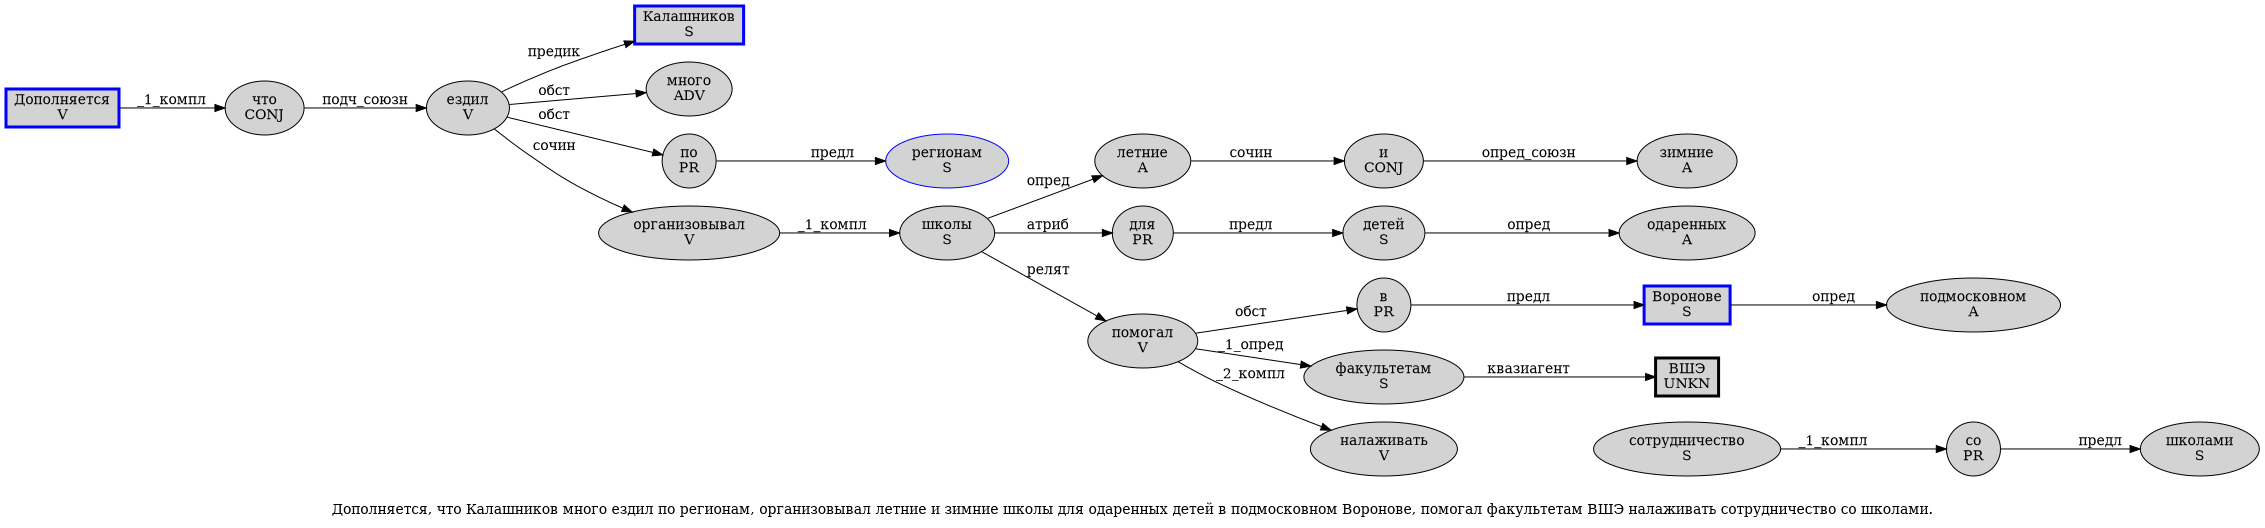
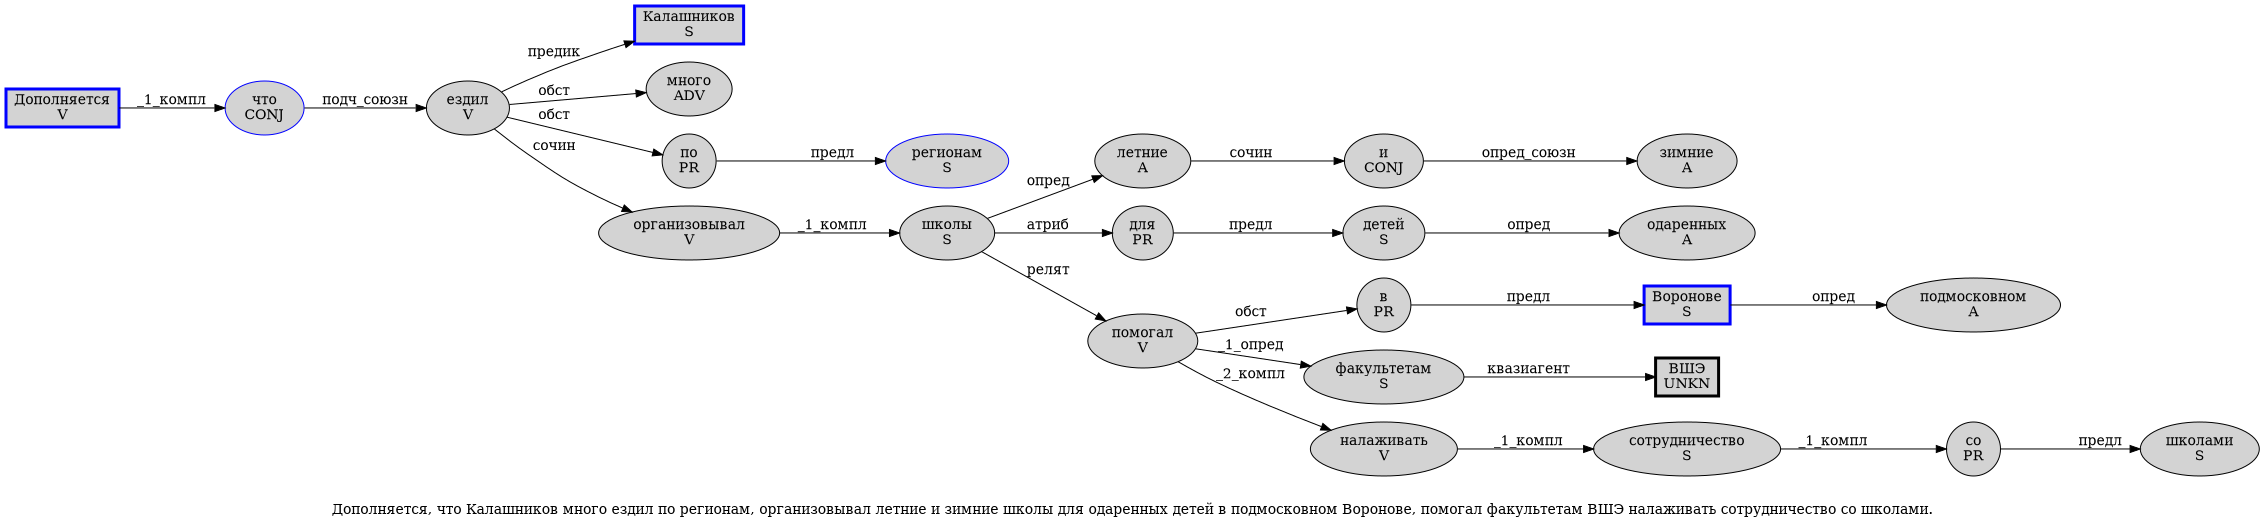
(265, 108) -> (265, 108)
none -> (1521, 449)
